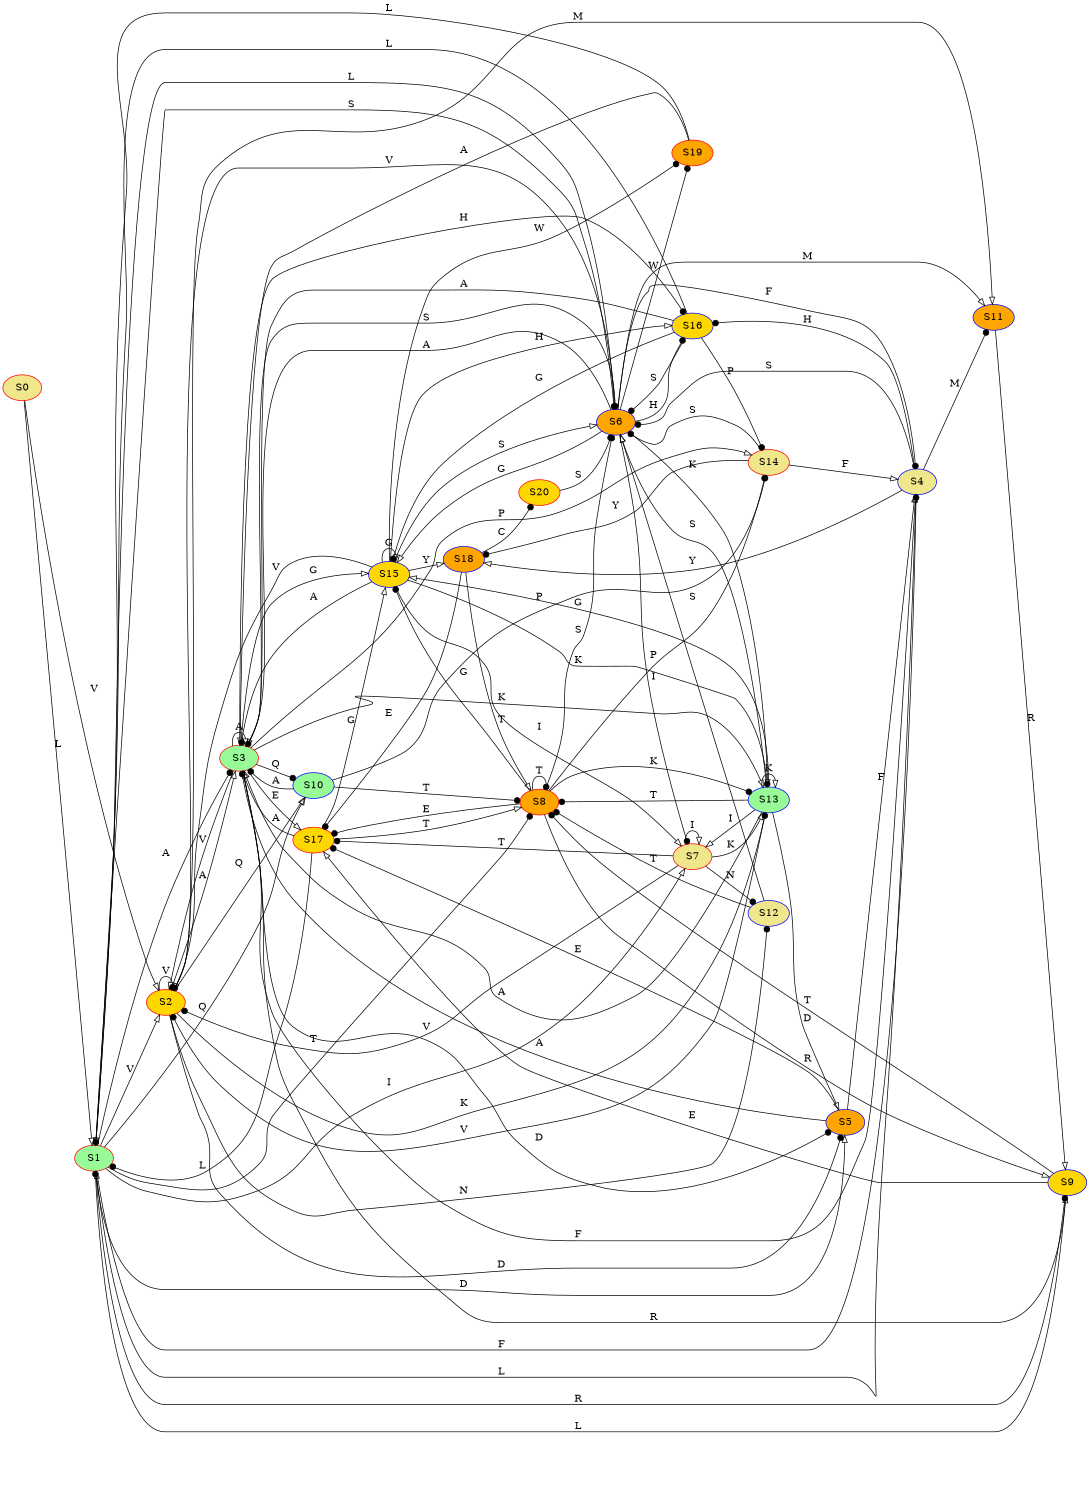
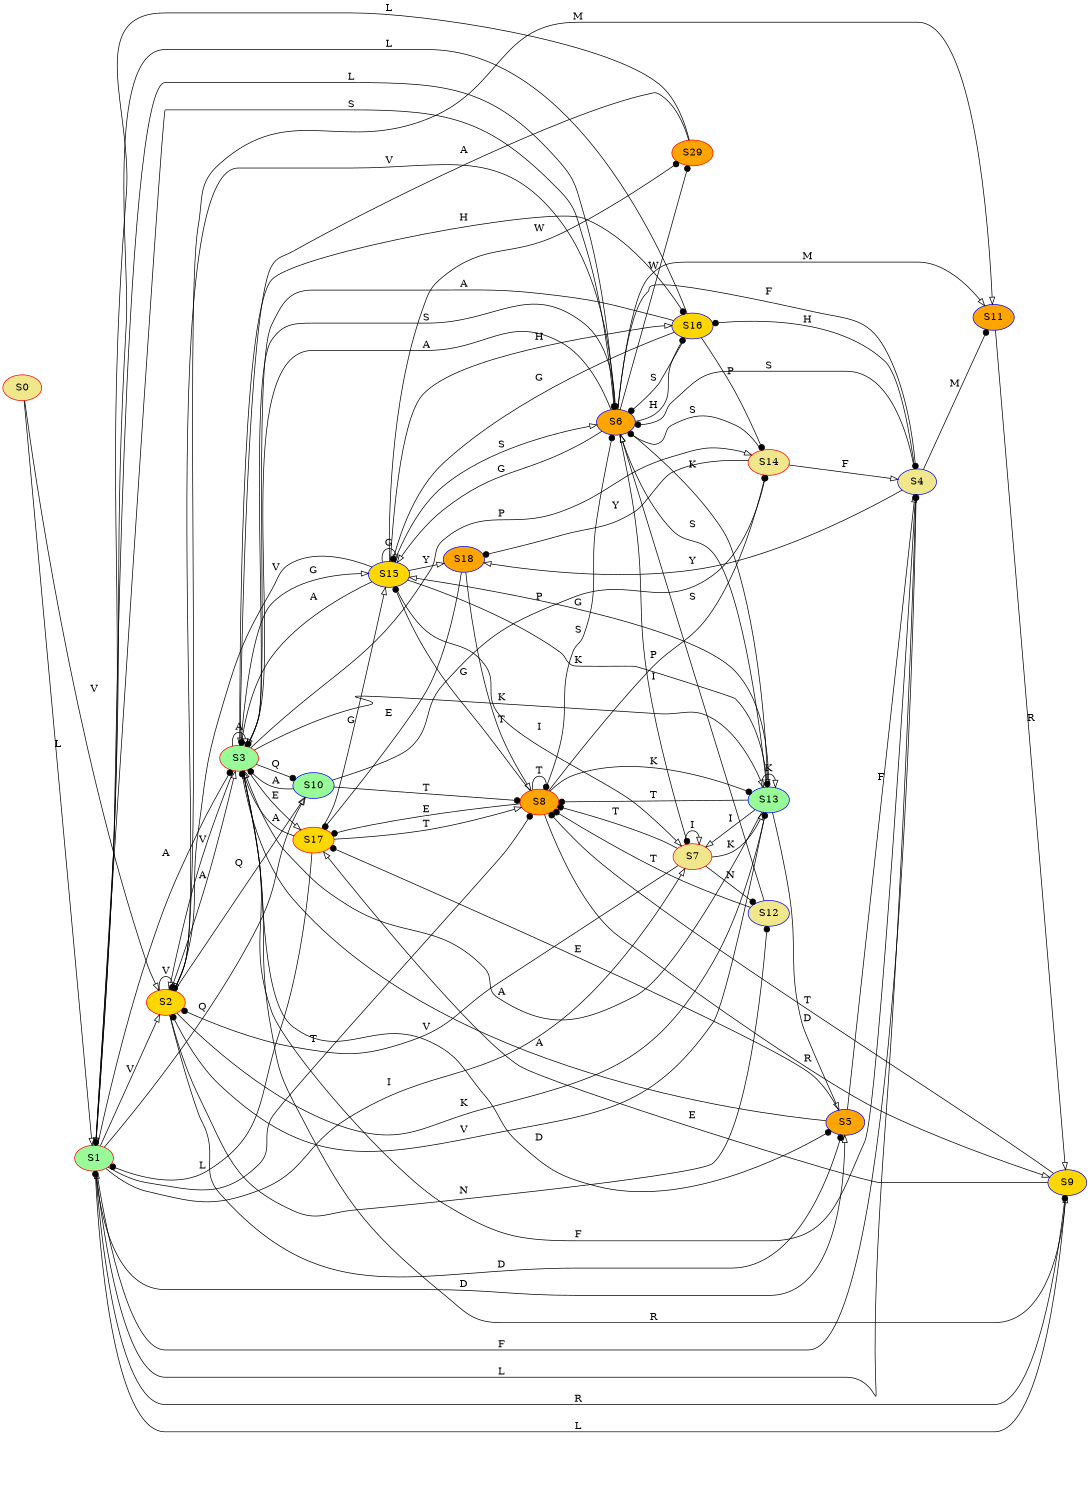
(692, 153) -> (692, 153)
(539, 493) -> none
(515, 849) -> (622, 826)
(747, 1241) -> (747, 1241)
